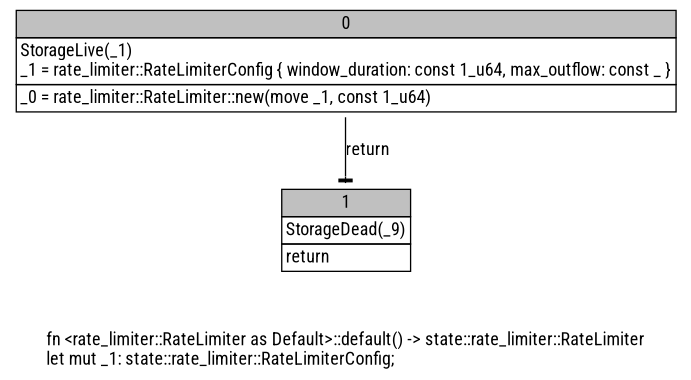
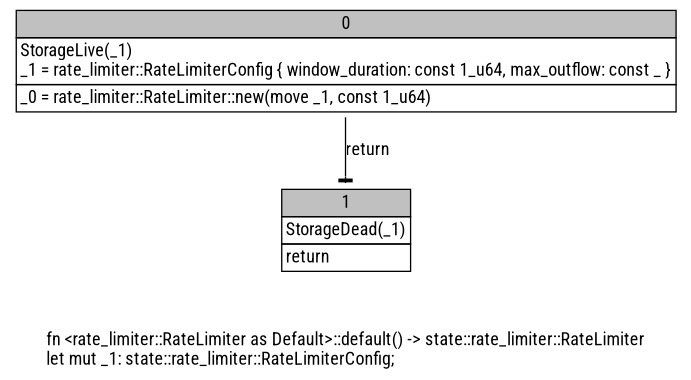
(346, 230) -> (346, 230)
